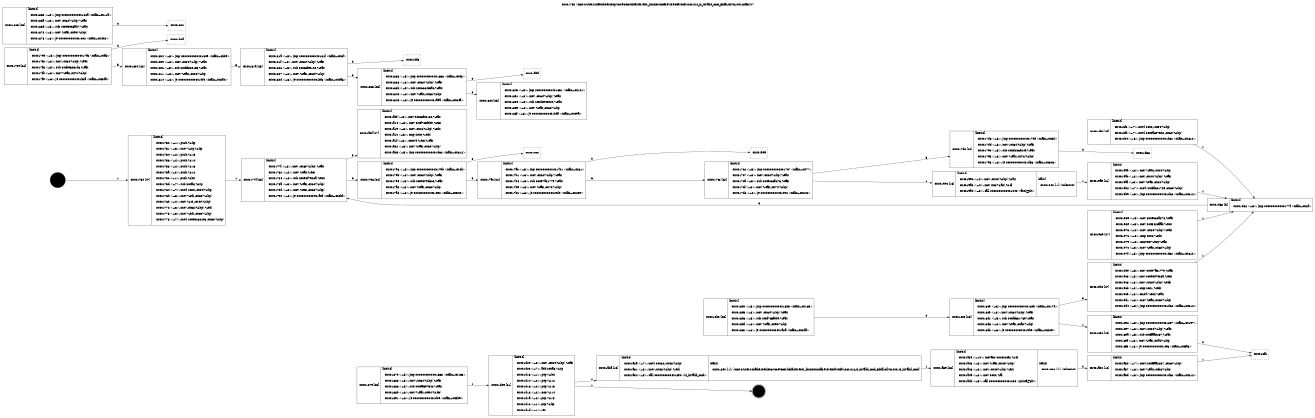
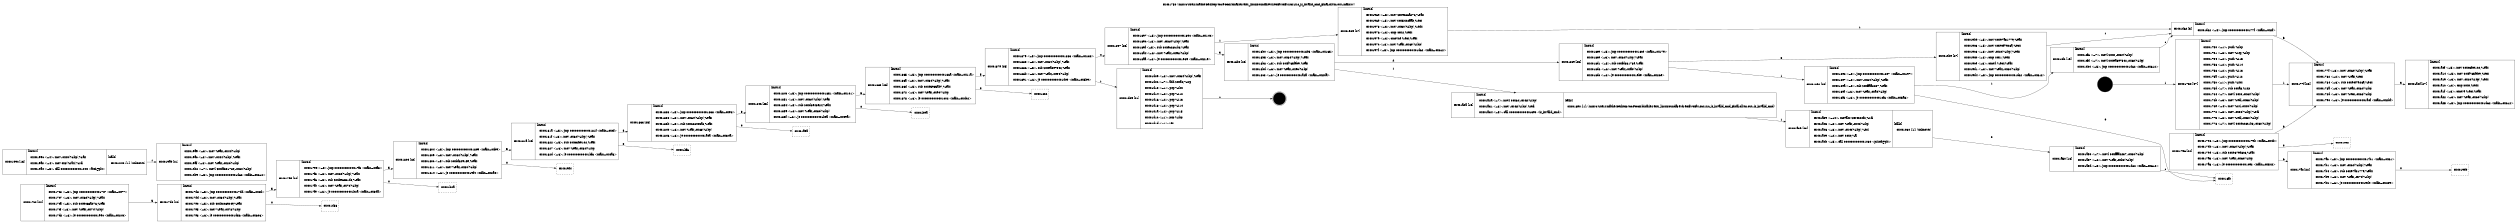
none -> (1160, 46)
none -> (979, 76)
none -> (860, 95)
none -> (1988, 95)
none -> (920, 113)
none -> (565, 169)
(351, 180) -> (2295, 121)
(644, 180) -> none
(872, 182) -> none
none -> (270, 191)
(1211, 195) -> none
(585, 381) -> (1424, 81)
